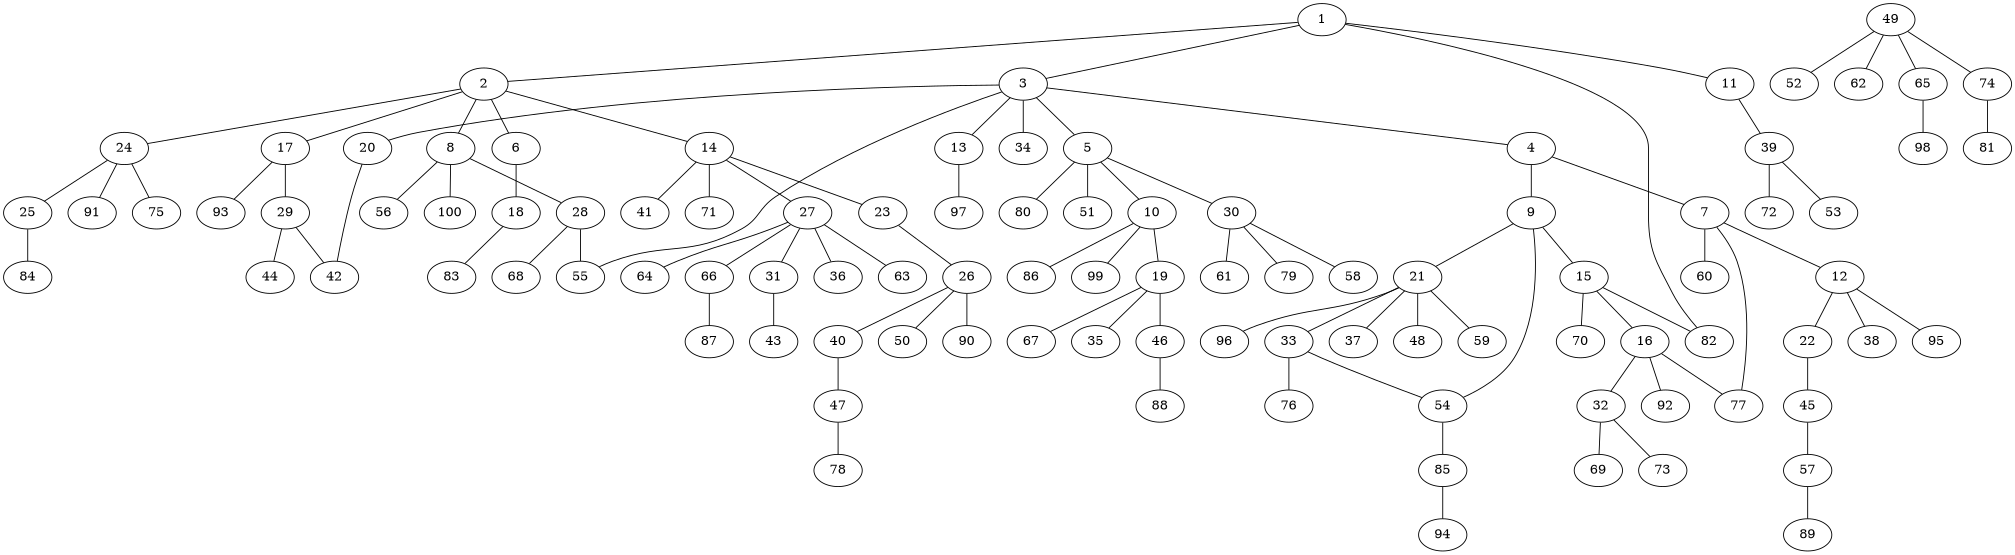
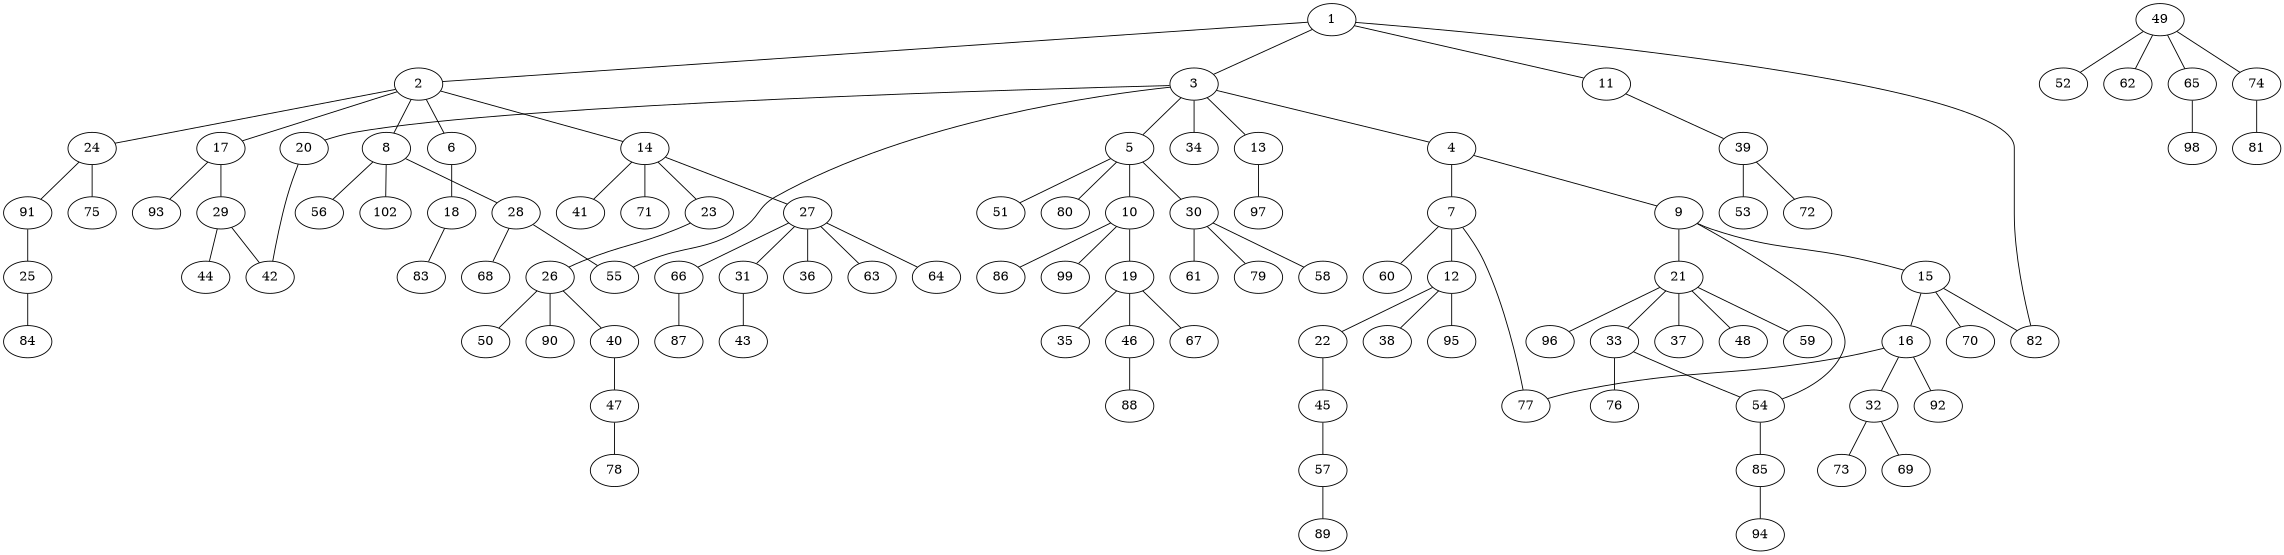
(76, 181) -> (28, 245)
(450, 213) -> (386, 213)
